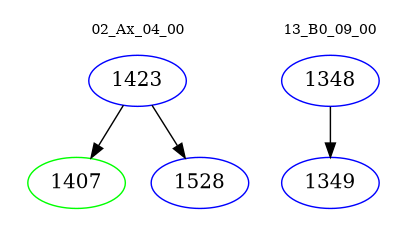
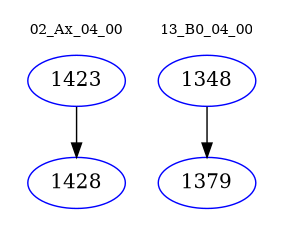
(330, 30) -> (207, 30)
(77, 183) -> none
(200, 183) -> (77, 183)
(330, 183) -> (207, 183)
